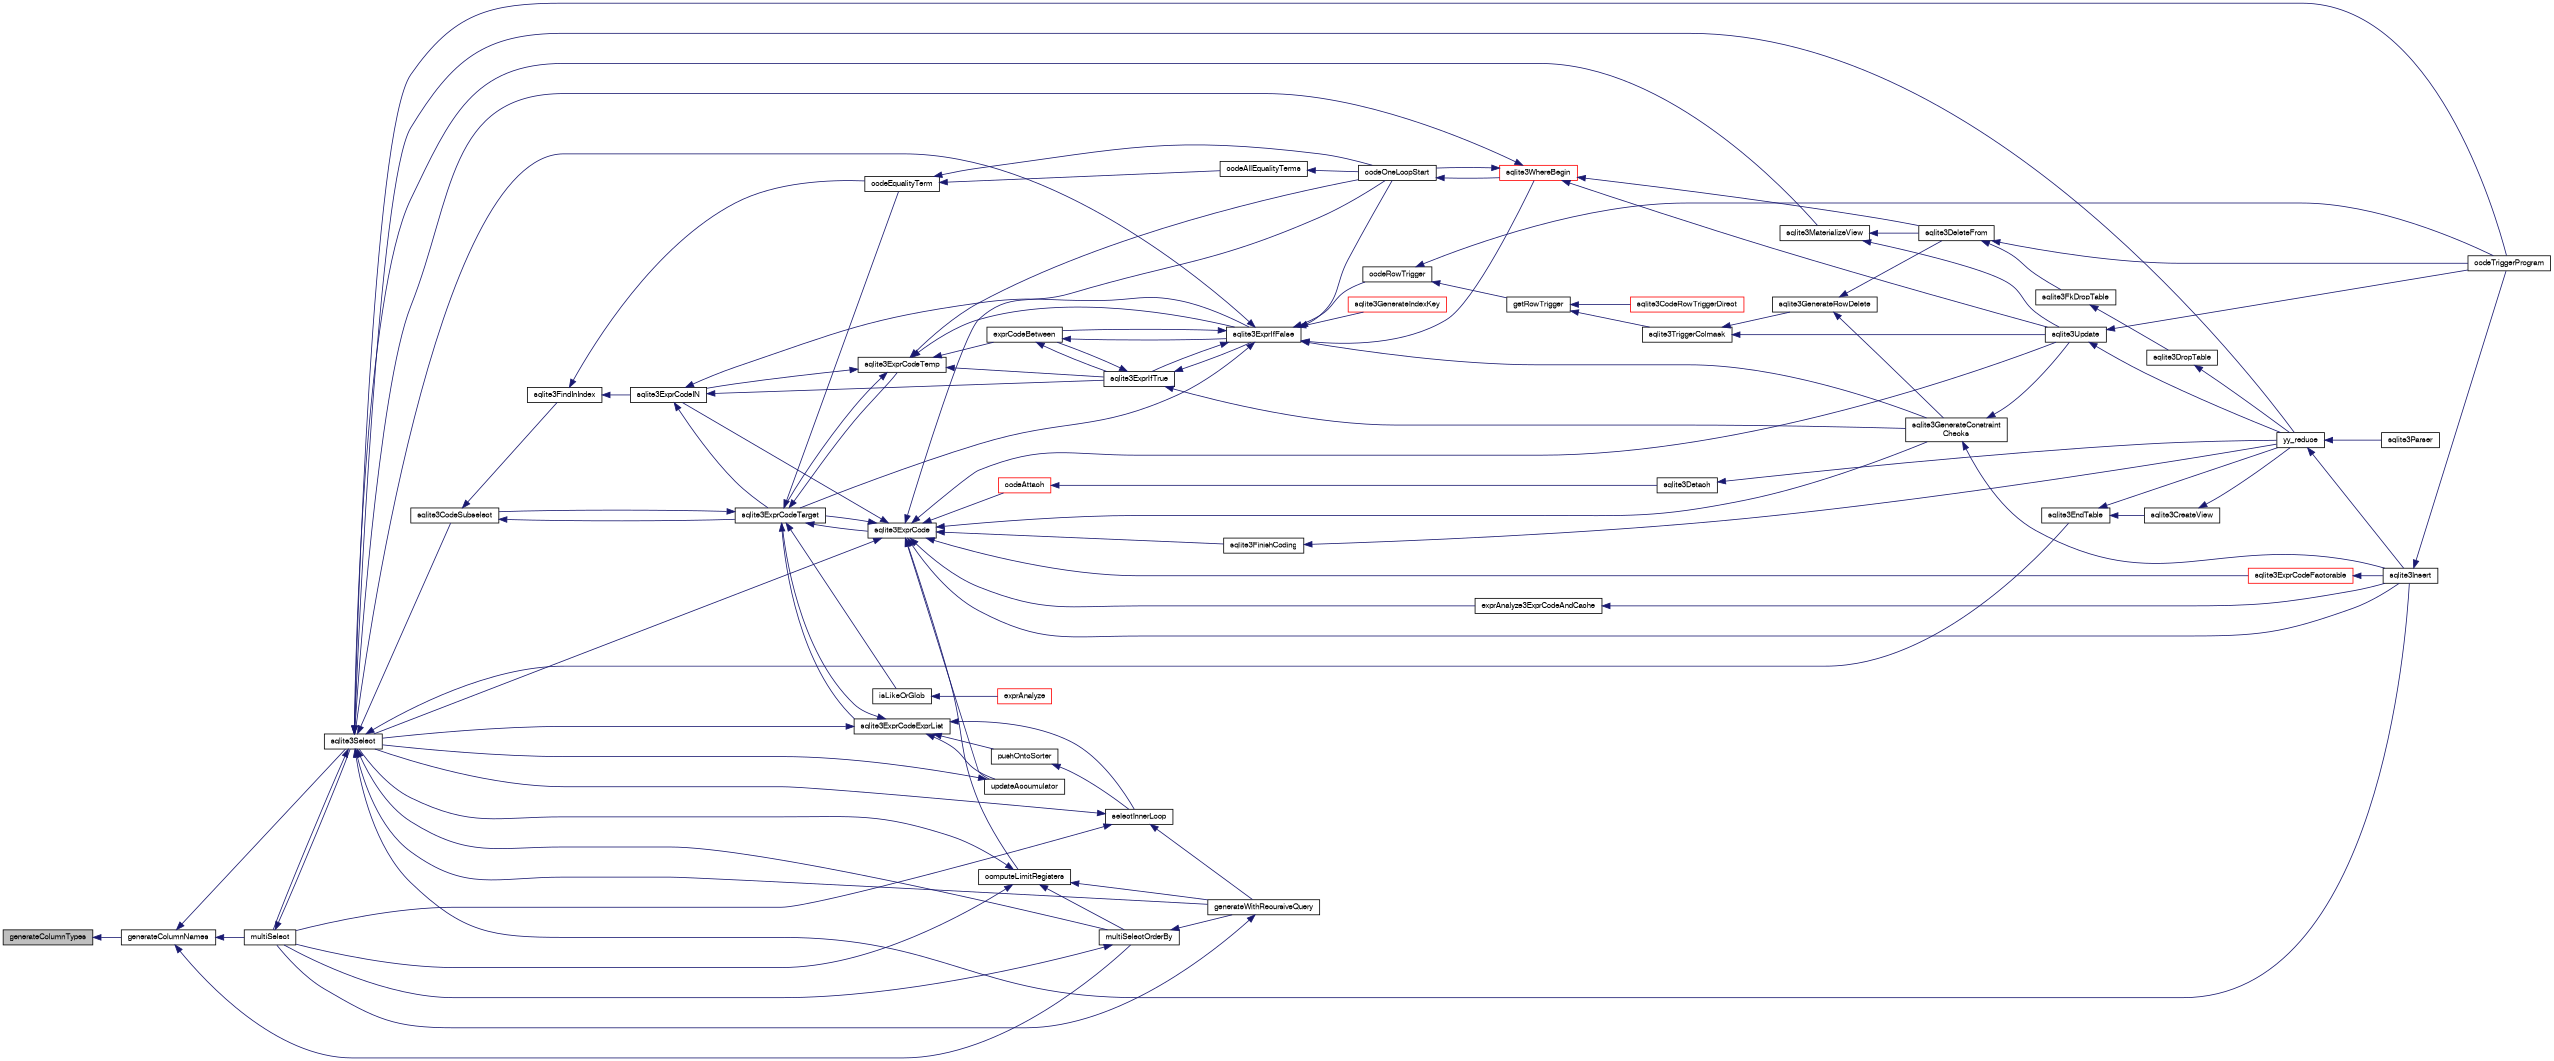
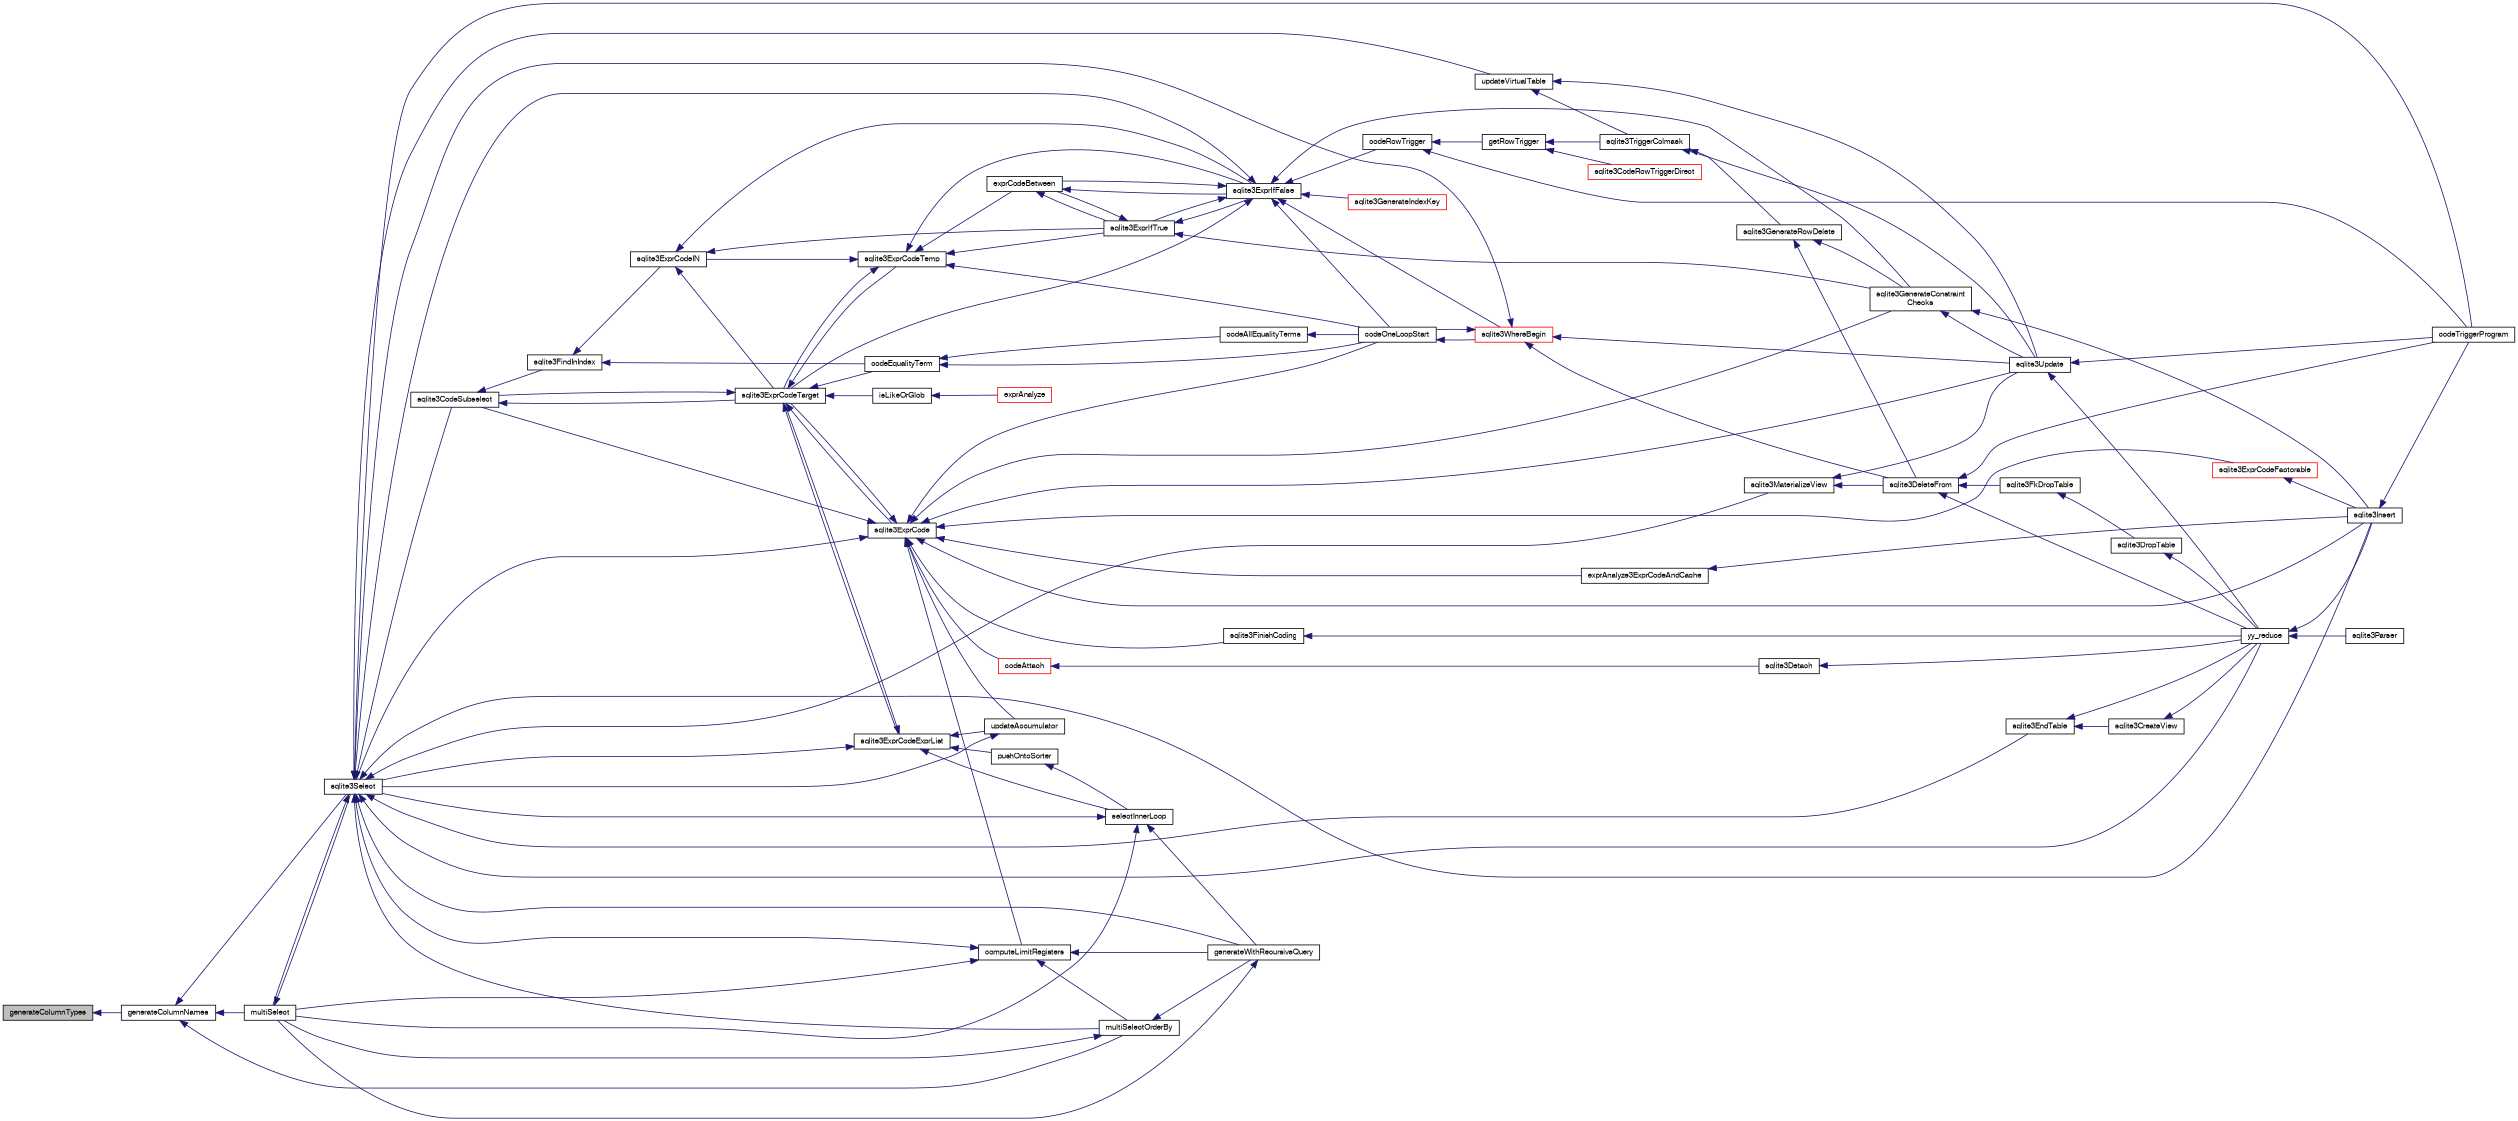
none -> (1514, 82)
(782, 461) -> (675, 464)
none -> (2097, 562)
